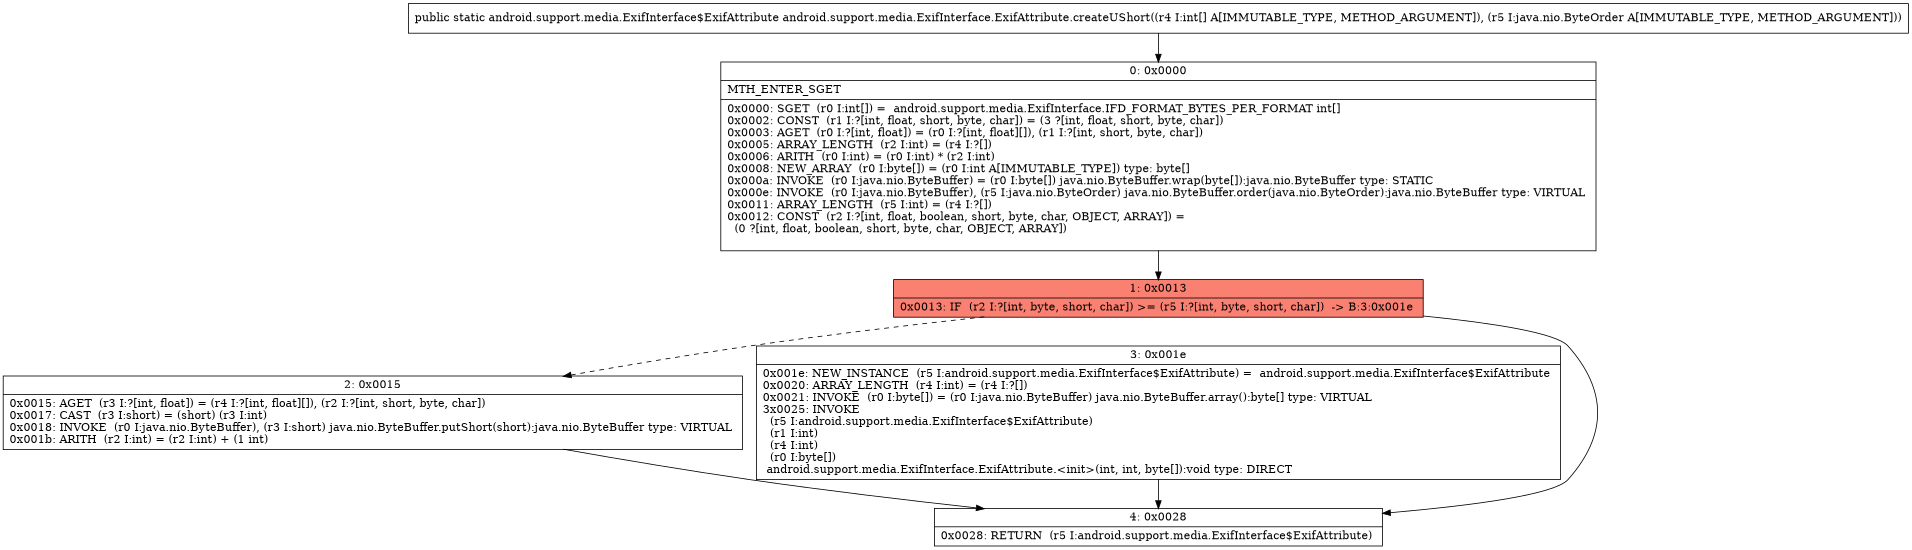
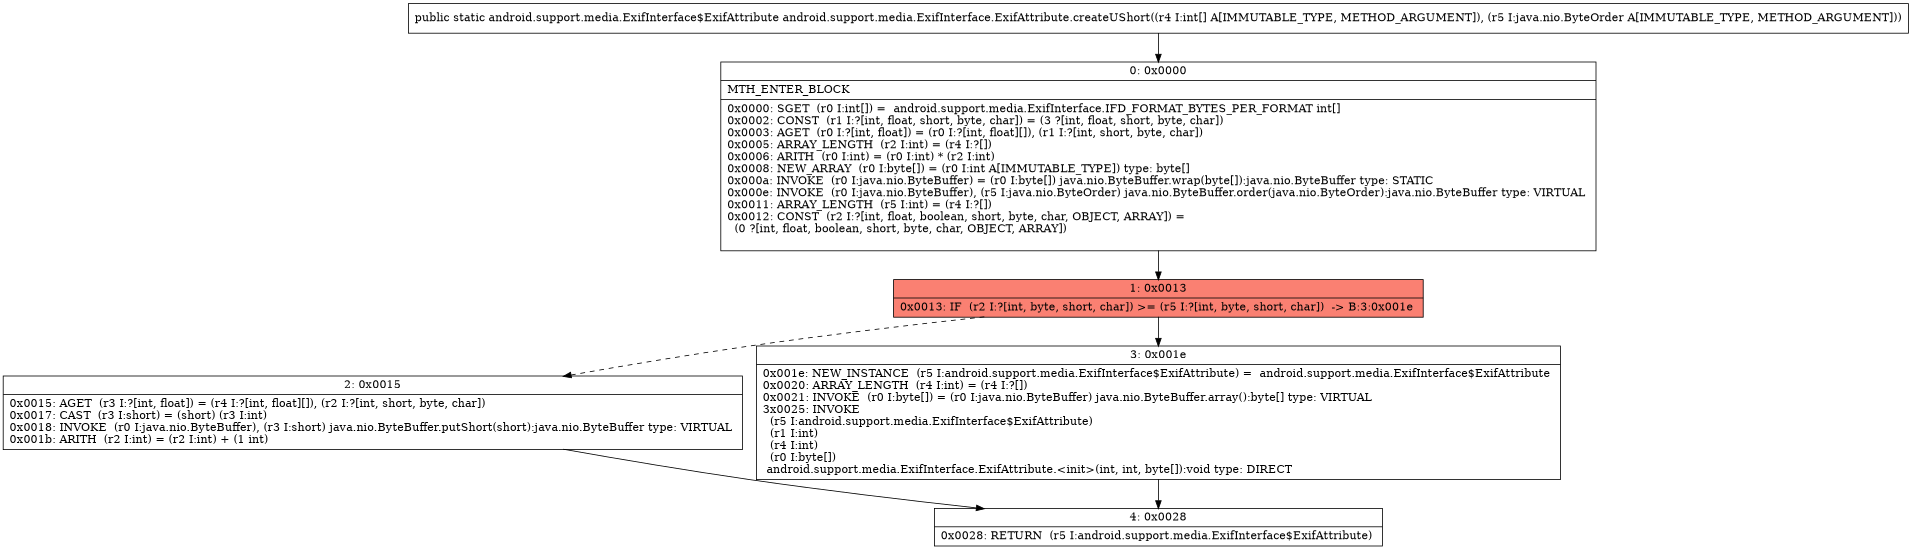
(784, 90) -> (789, 90)
(1596, 429) -> (1158, 328)
